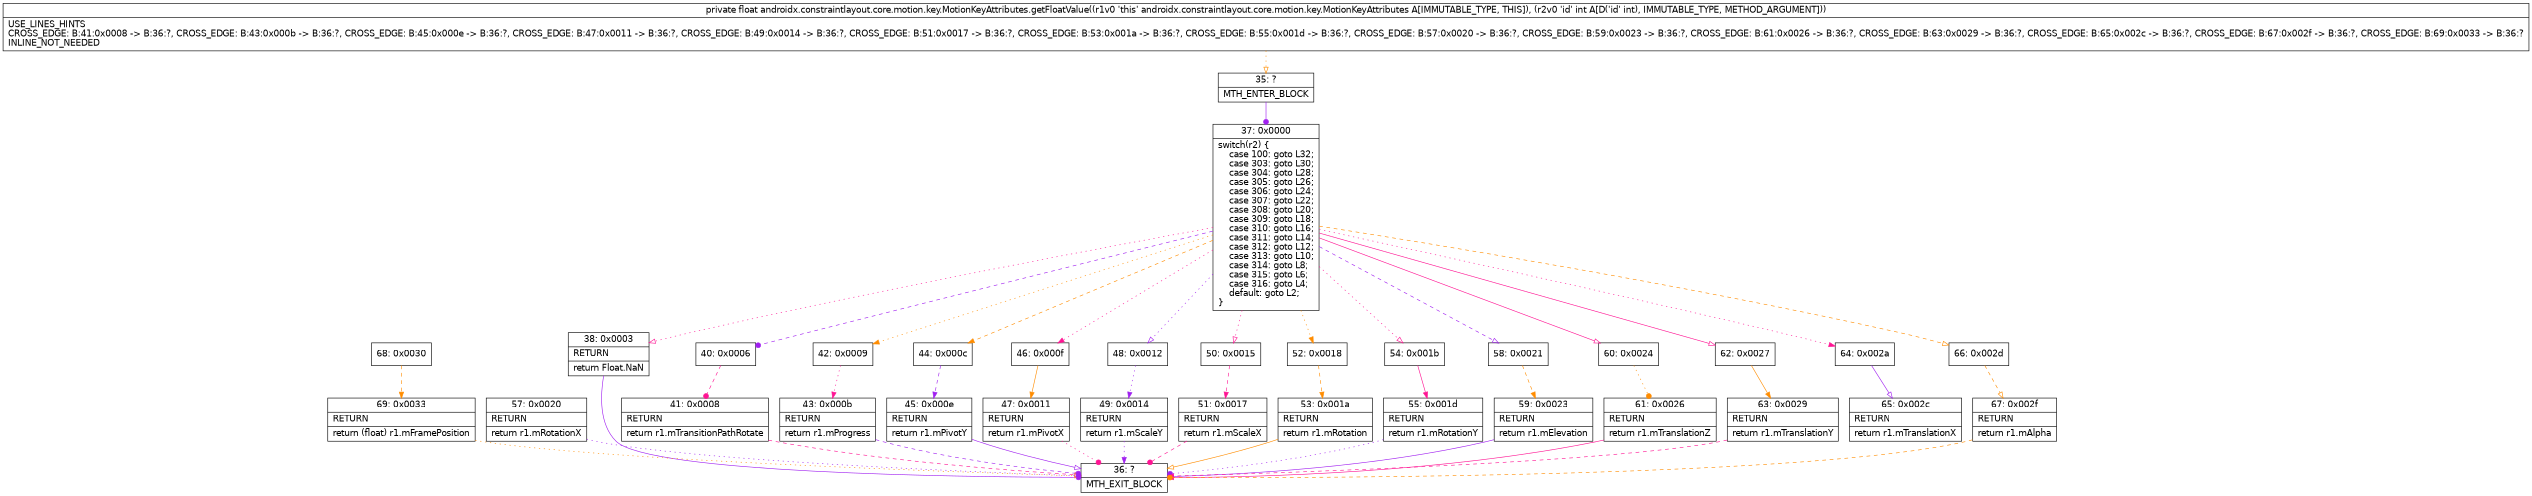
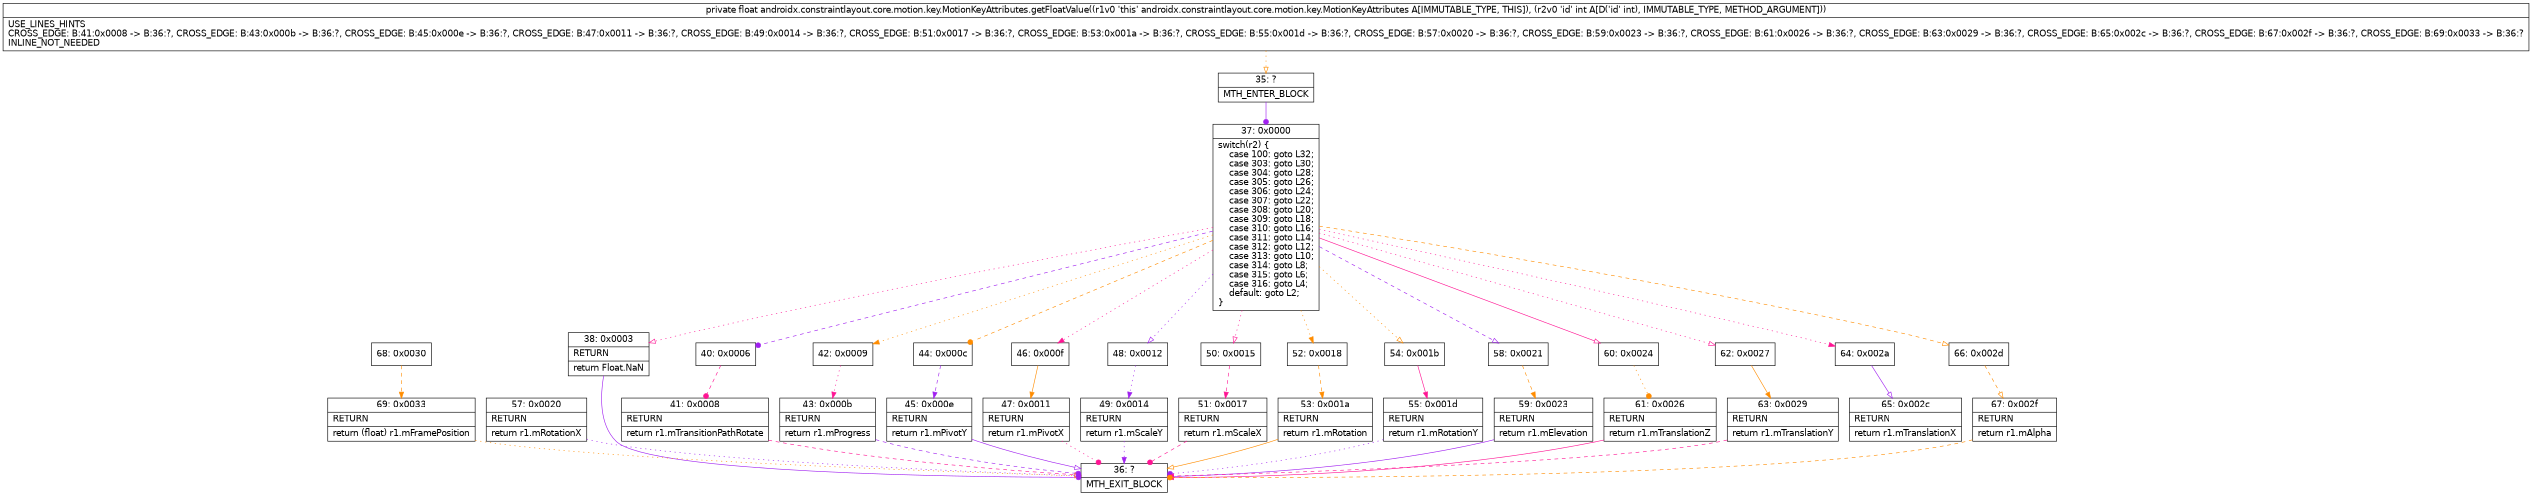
(1514, 288) -> (1514, 288)
(1093, 290) -> (1093, 290)
(1359, 303) -> (1359, 303)
